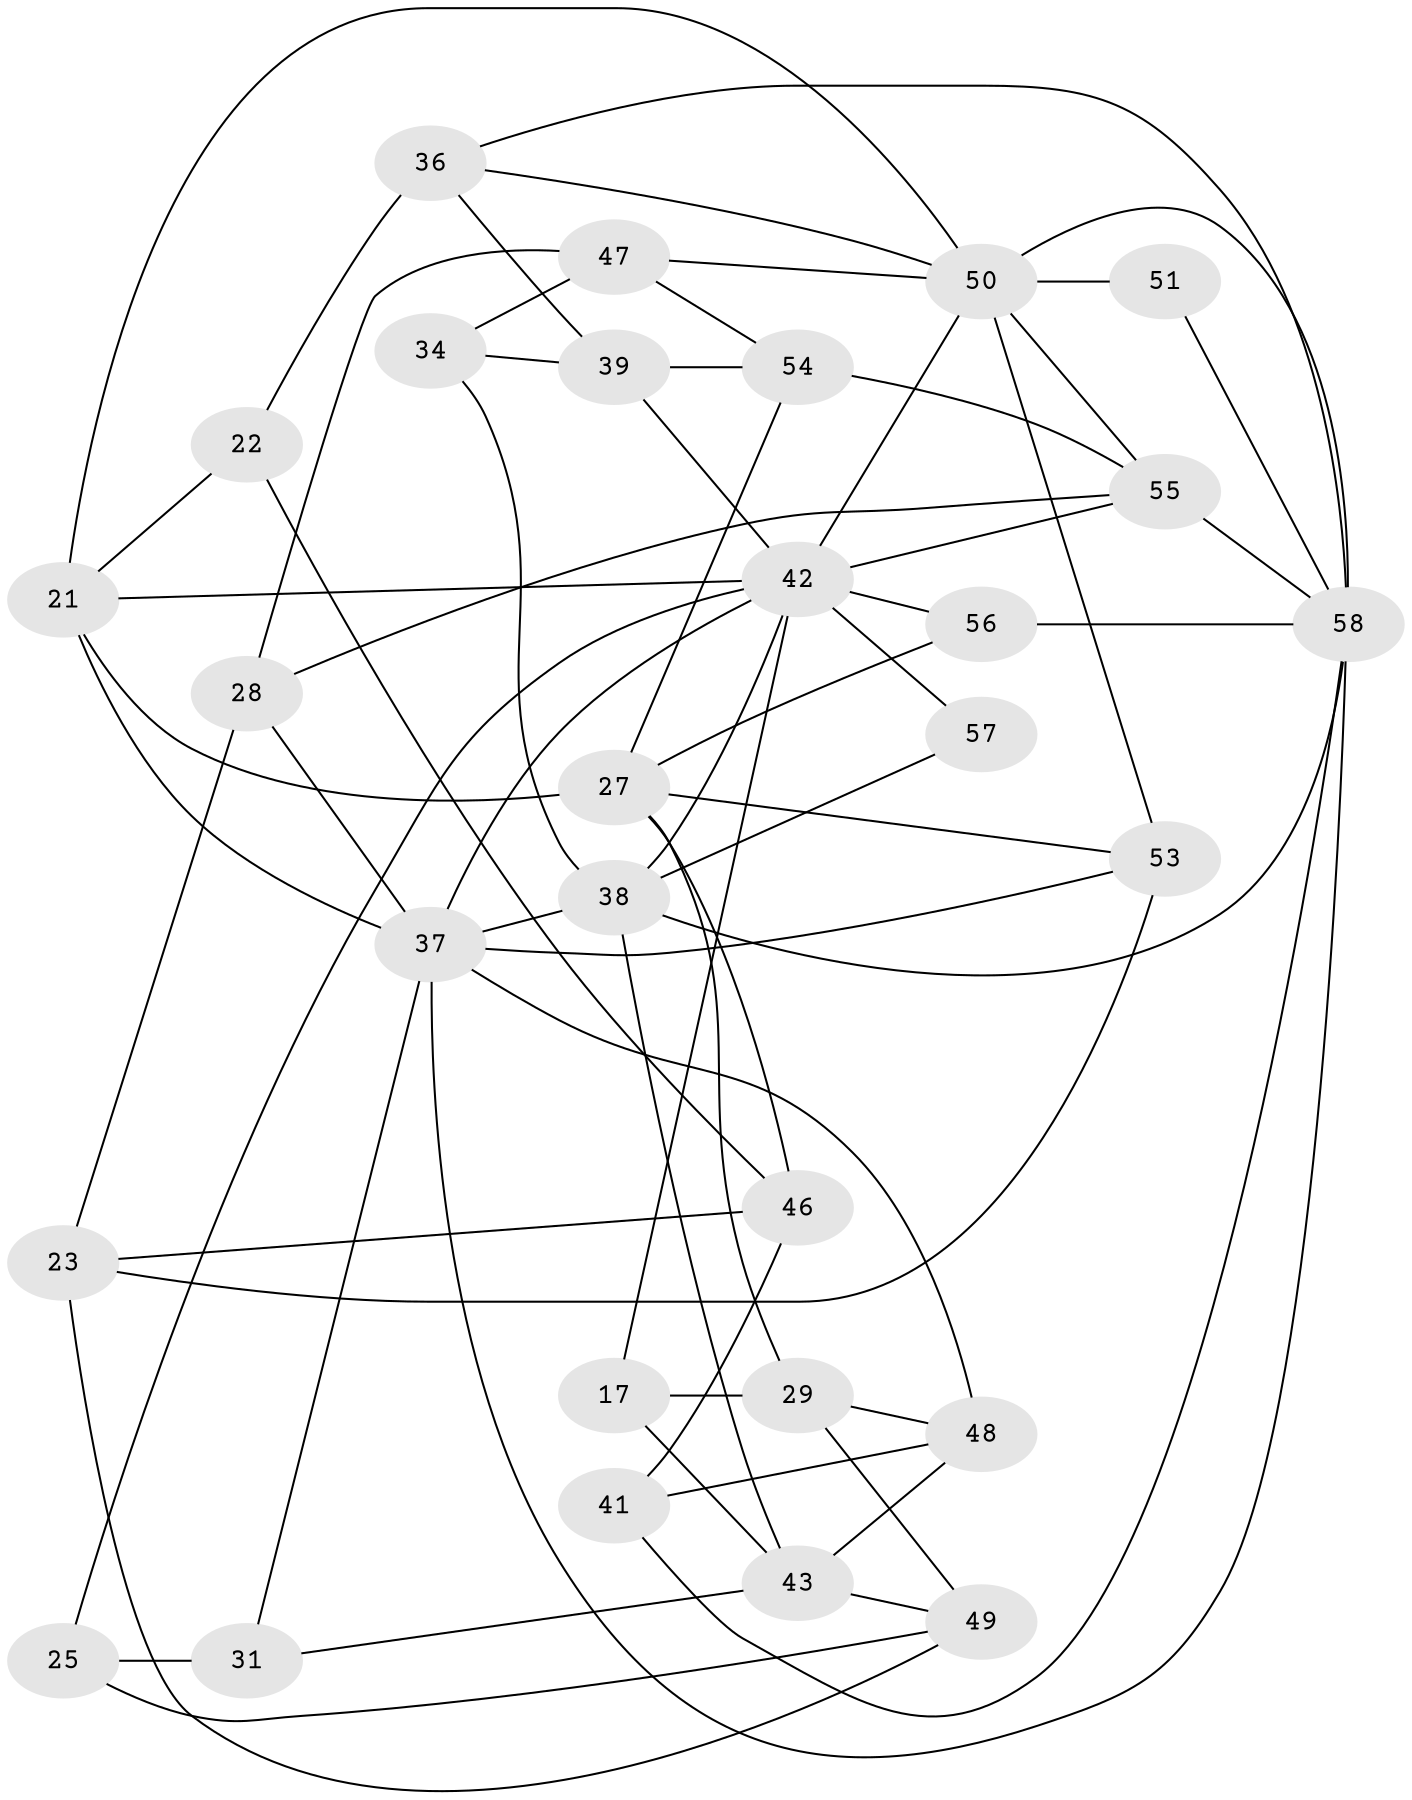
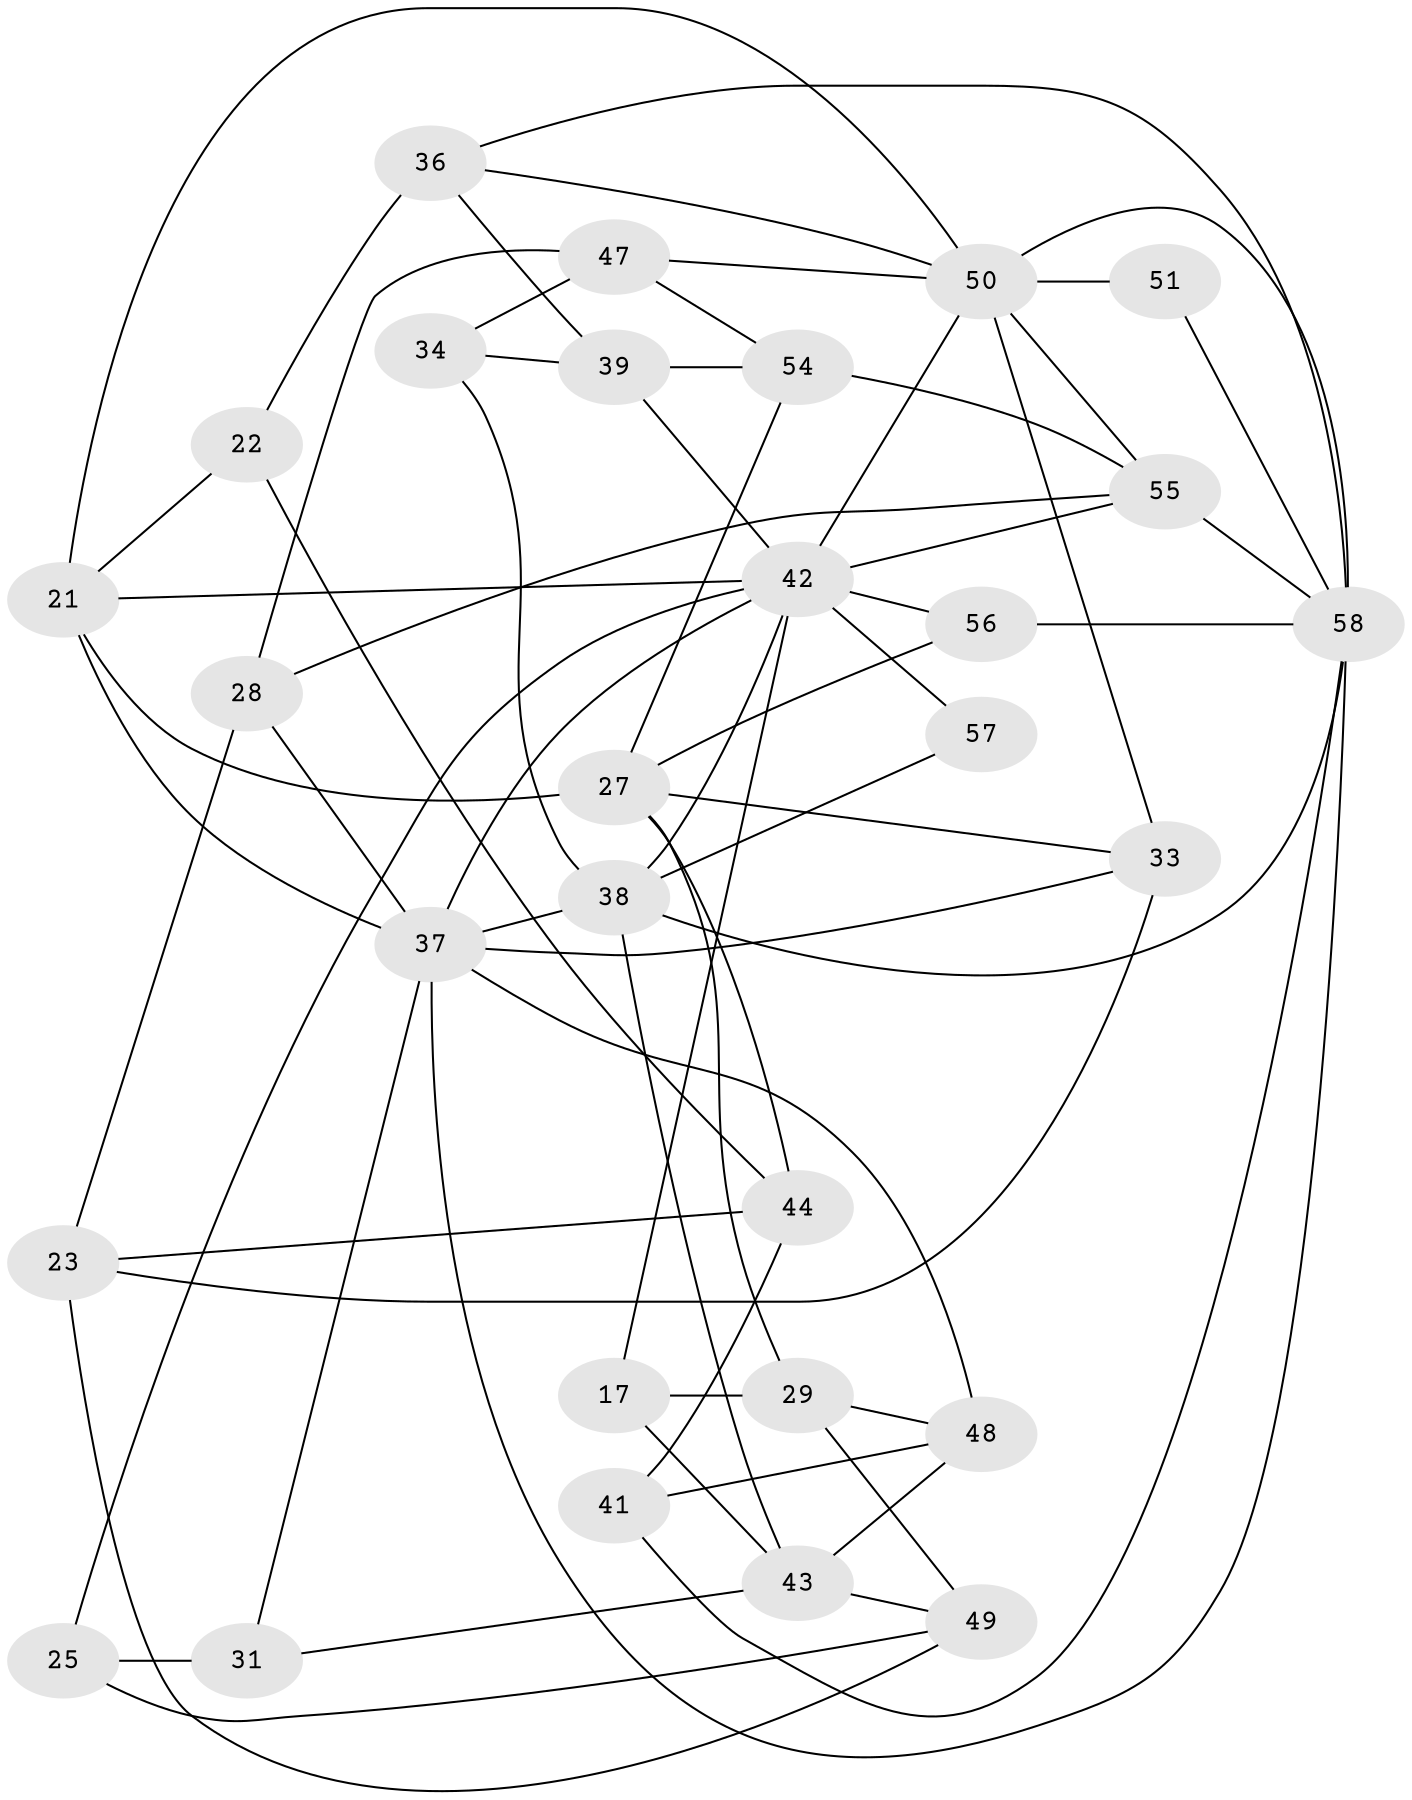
(1165, 859) -> (1165, 859)
(798, 1208) -> (798, 1208)
